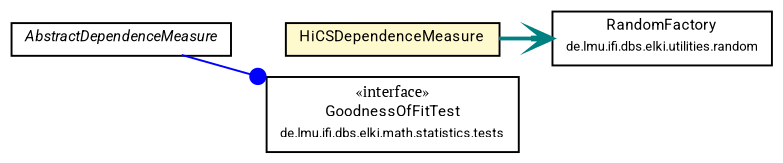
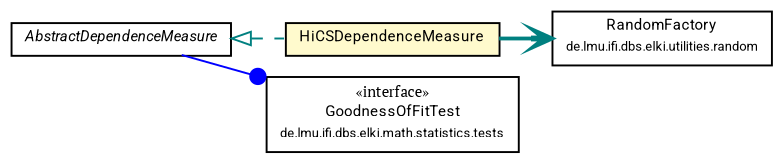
none -> (268, 38)
